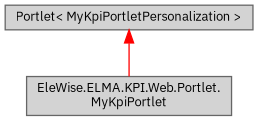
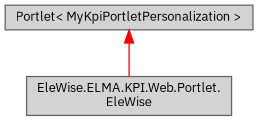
(129, 96) -> (129, 96)
